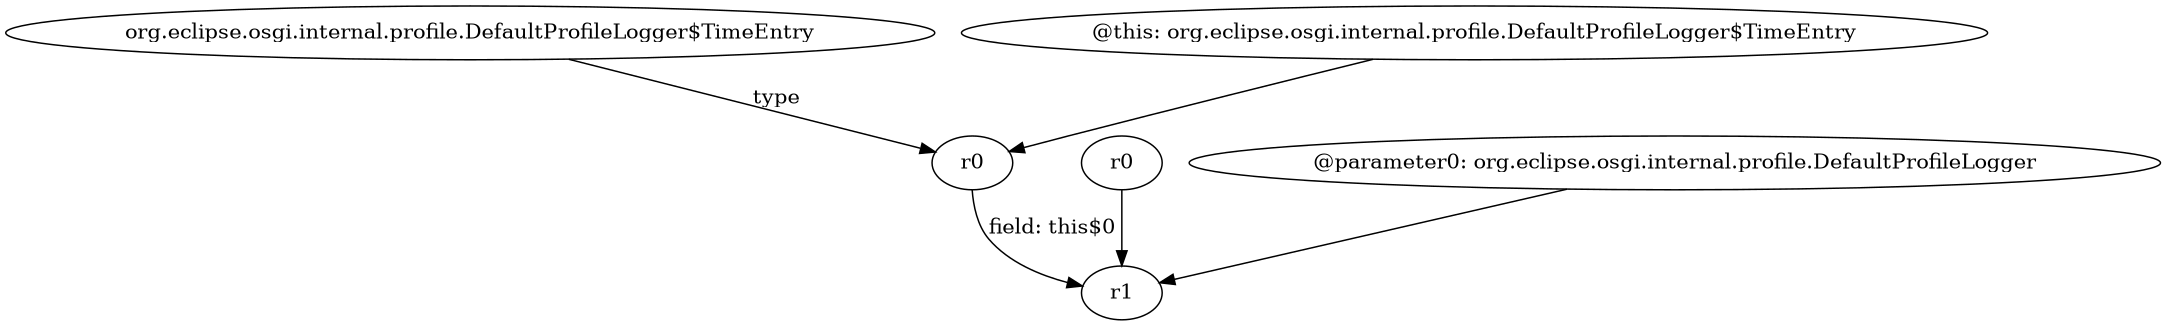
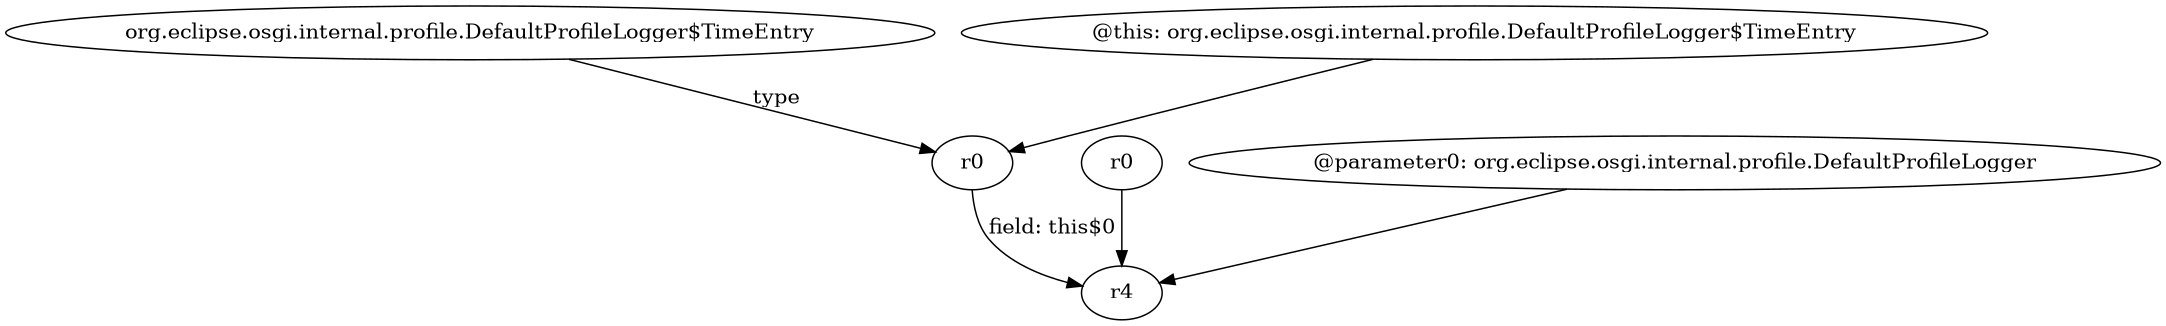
(1122, 293) -> (1122, 293)
